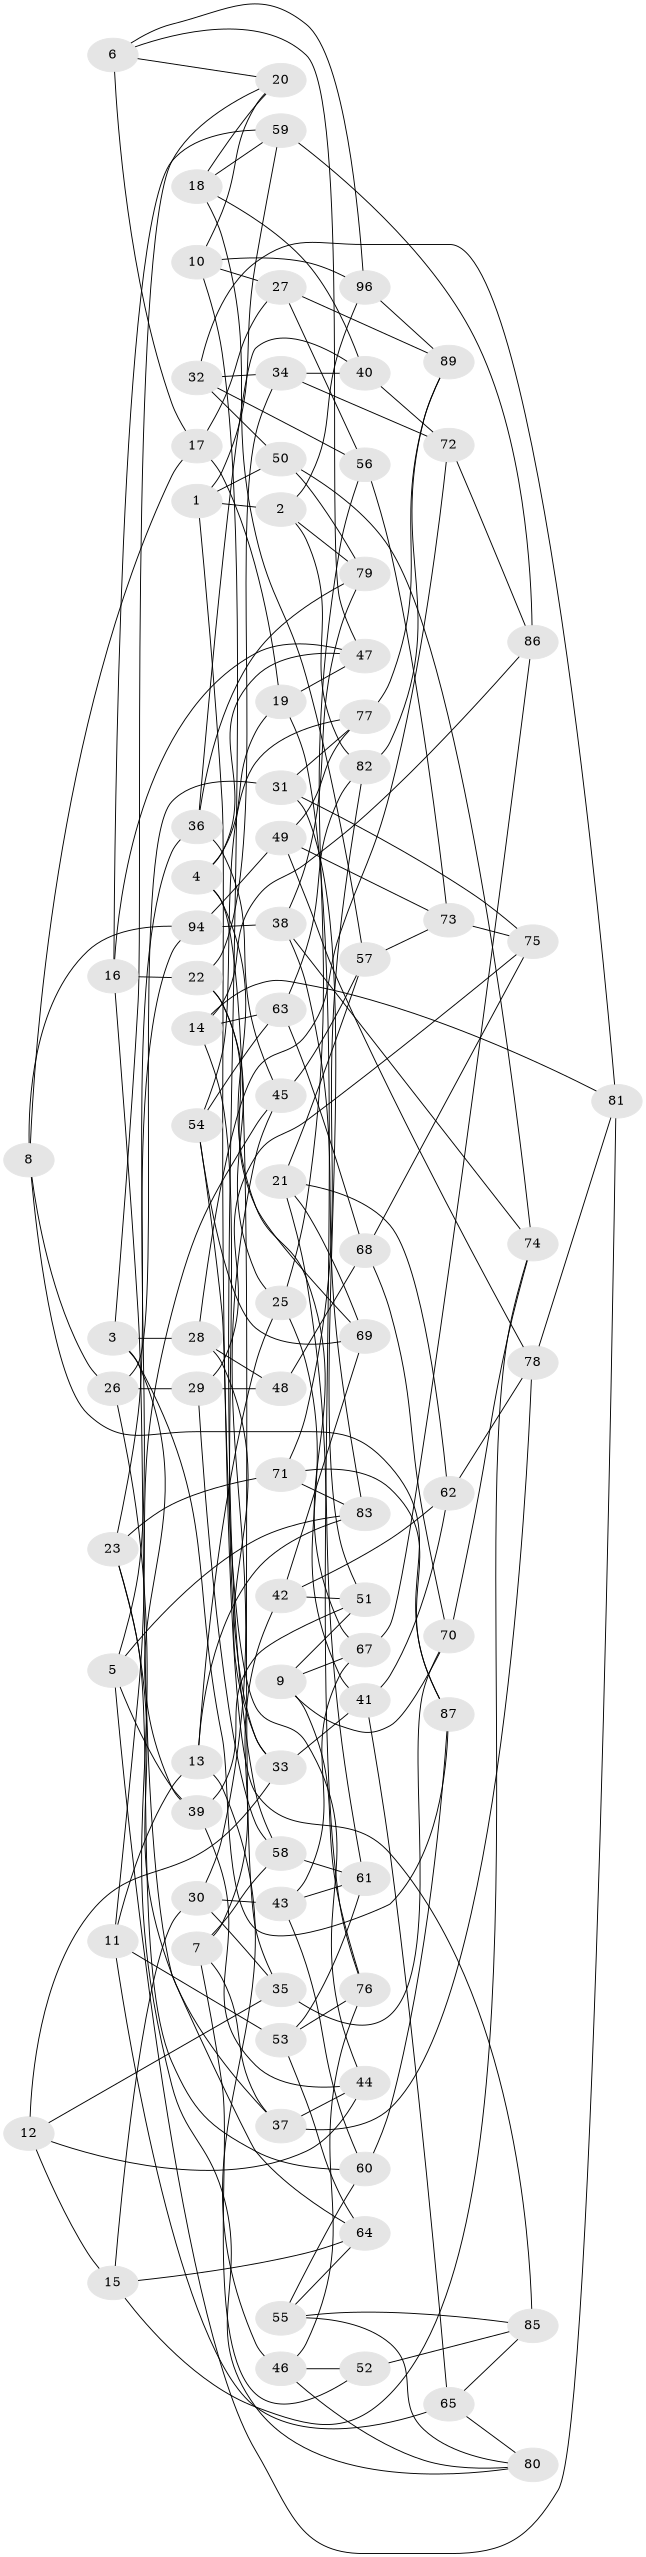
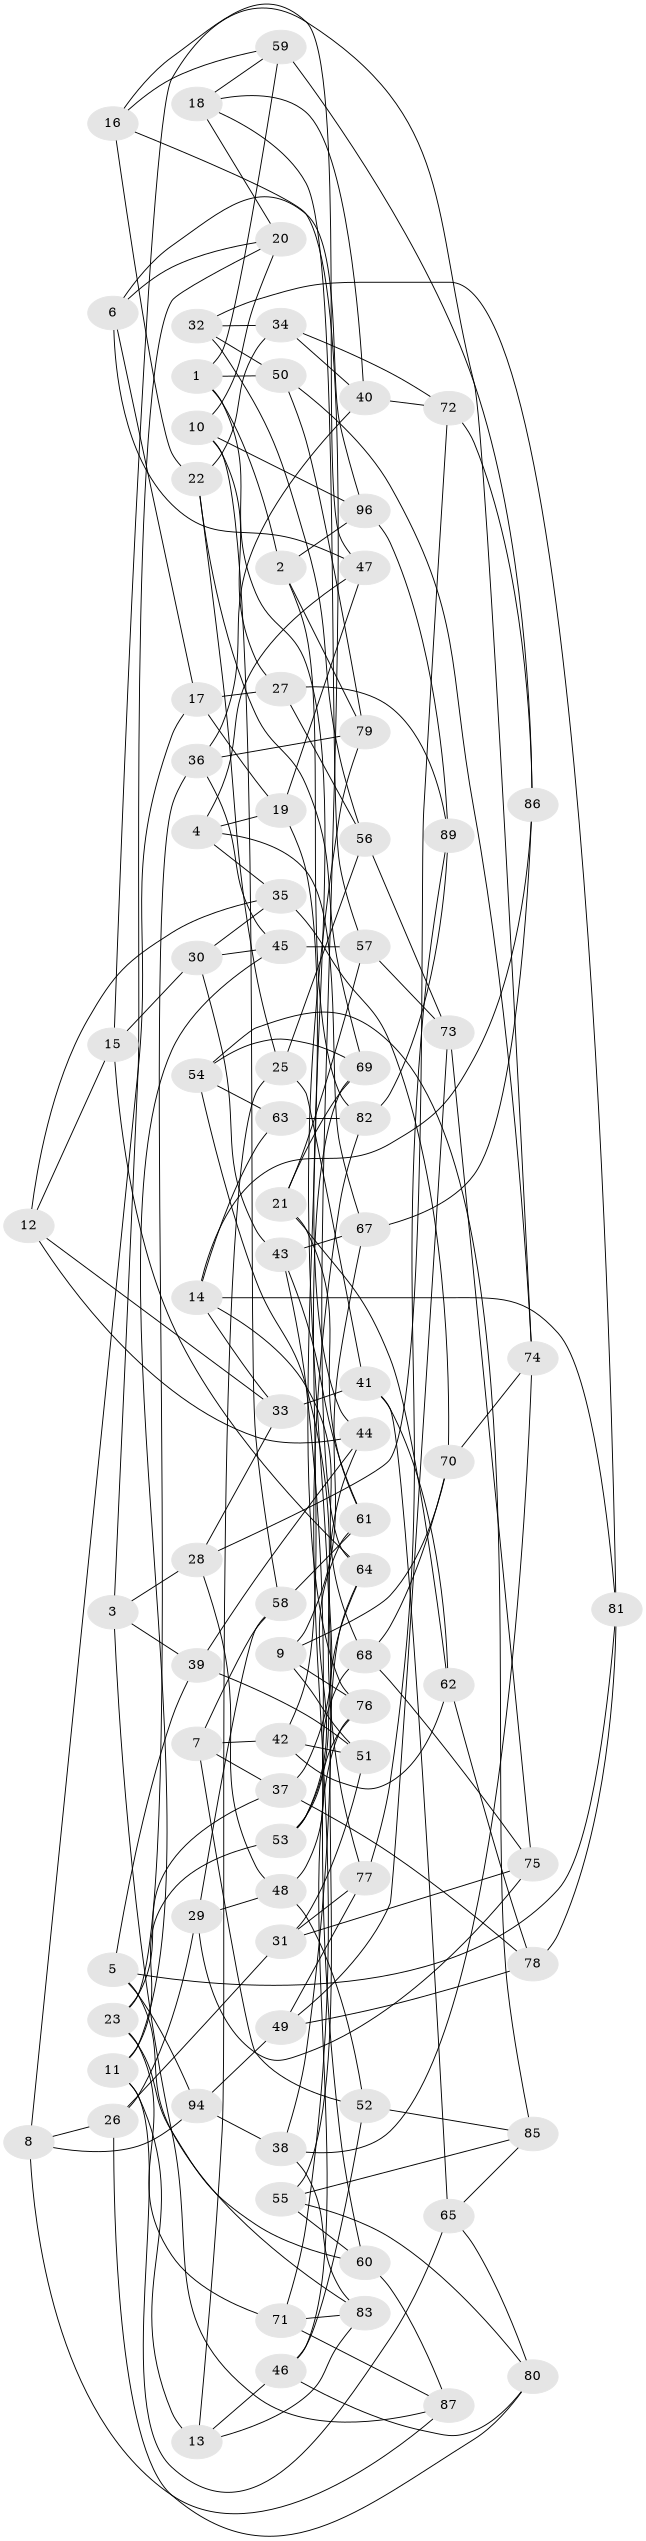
(312, 1088) -> (292, 1367)
none -> (339, 1993)
